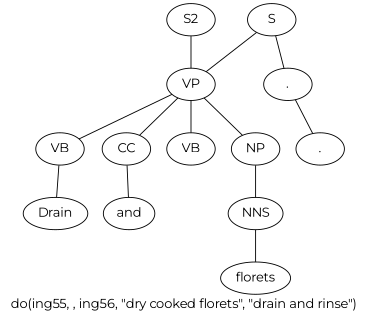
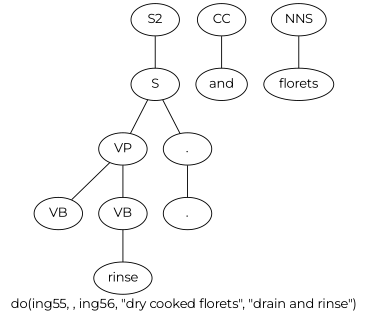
(191, 52) -> (155, 52)
(159, 117) -> none
(256, 149) -> none
(56, 214) -> none
none -> (123, 278)
